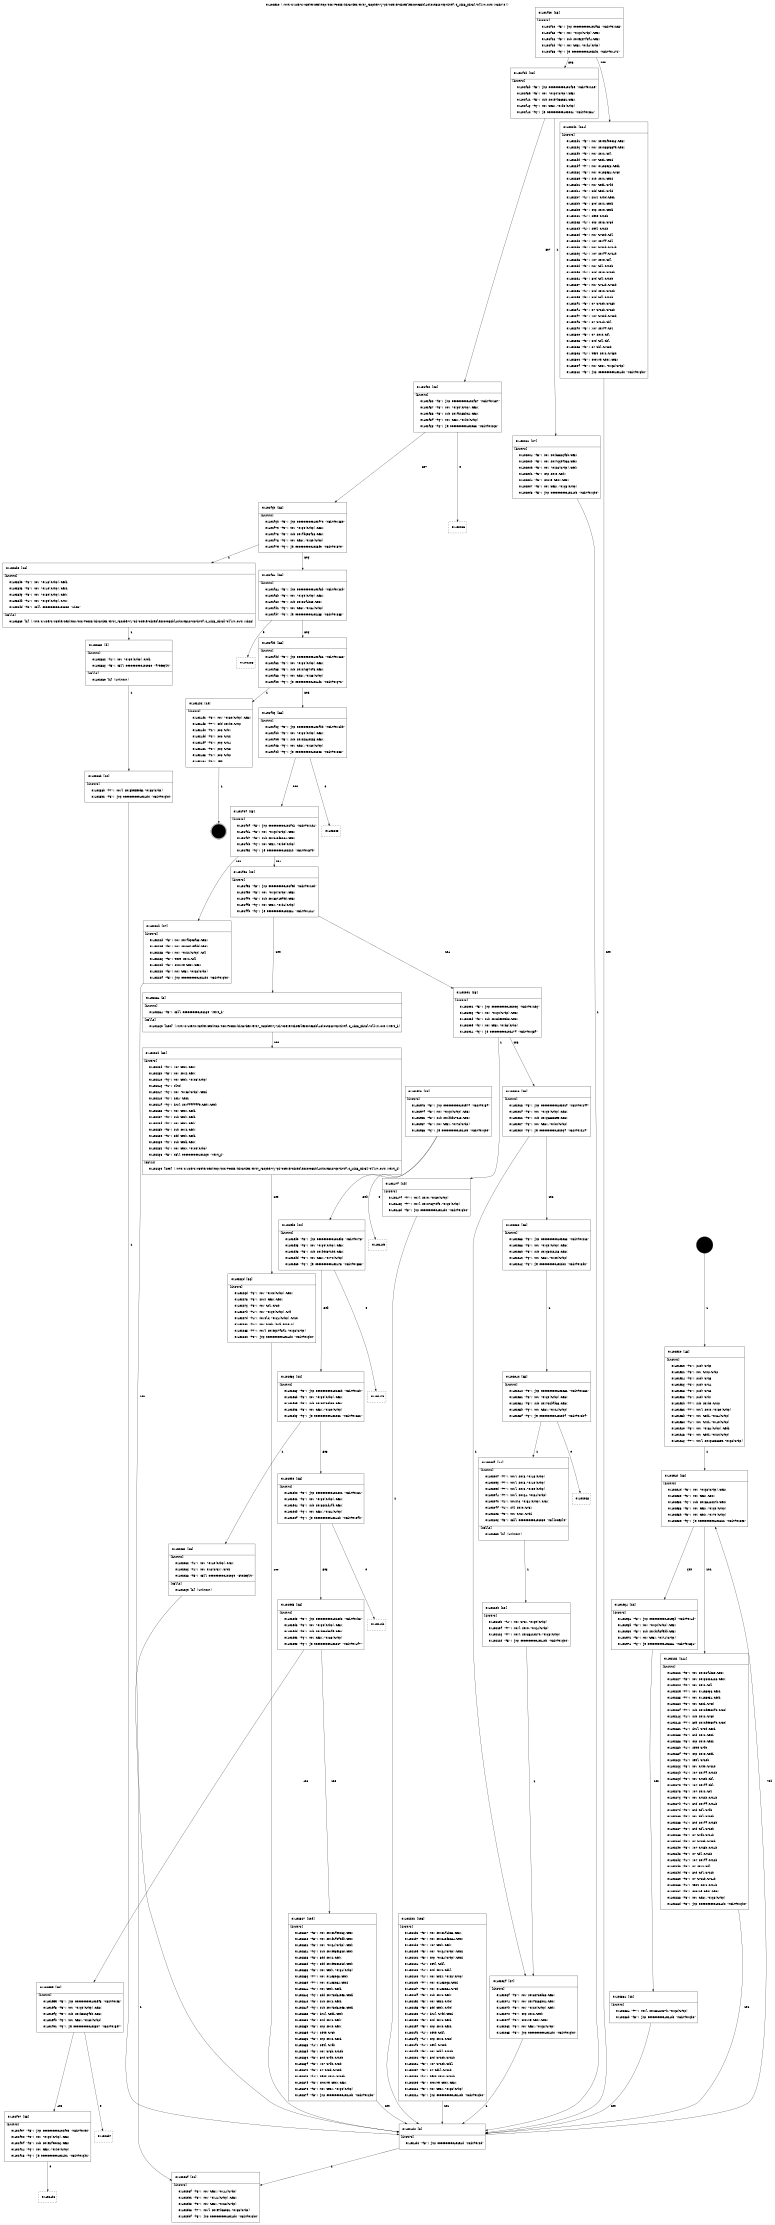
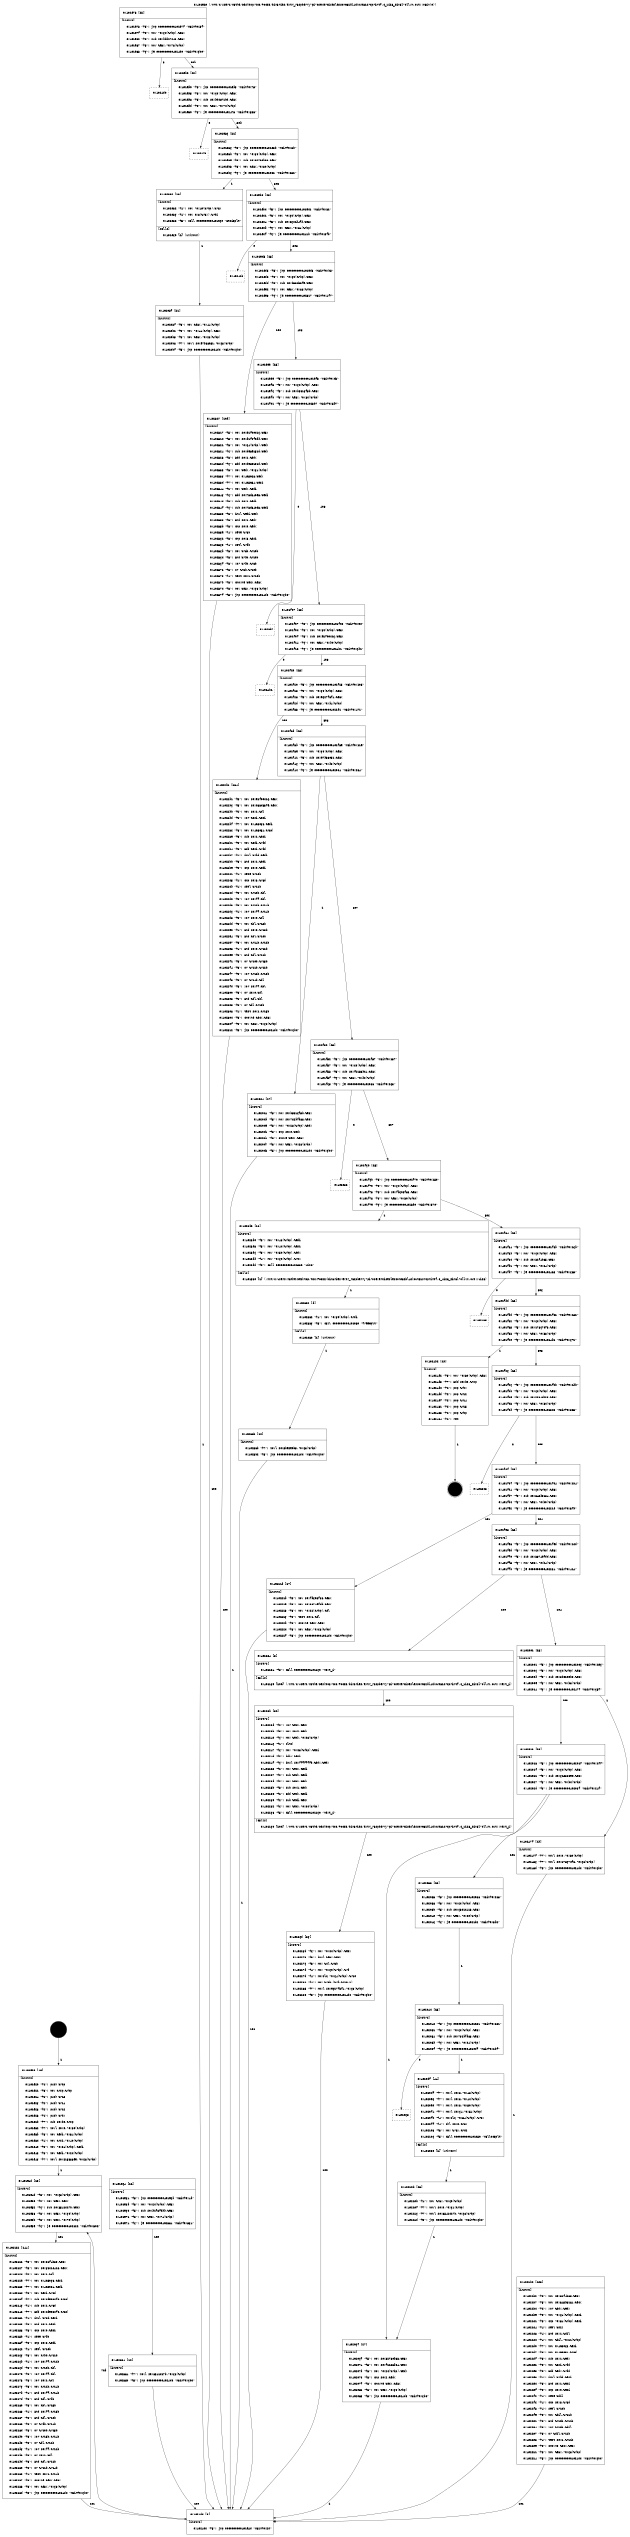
none -> (322, 659)
(679, 1562) -> none
(330, 2166) -> (200, 1433)
